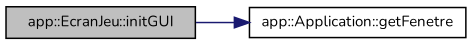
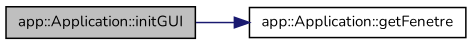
(101, 23) -> (101, 23)
